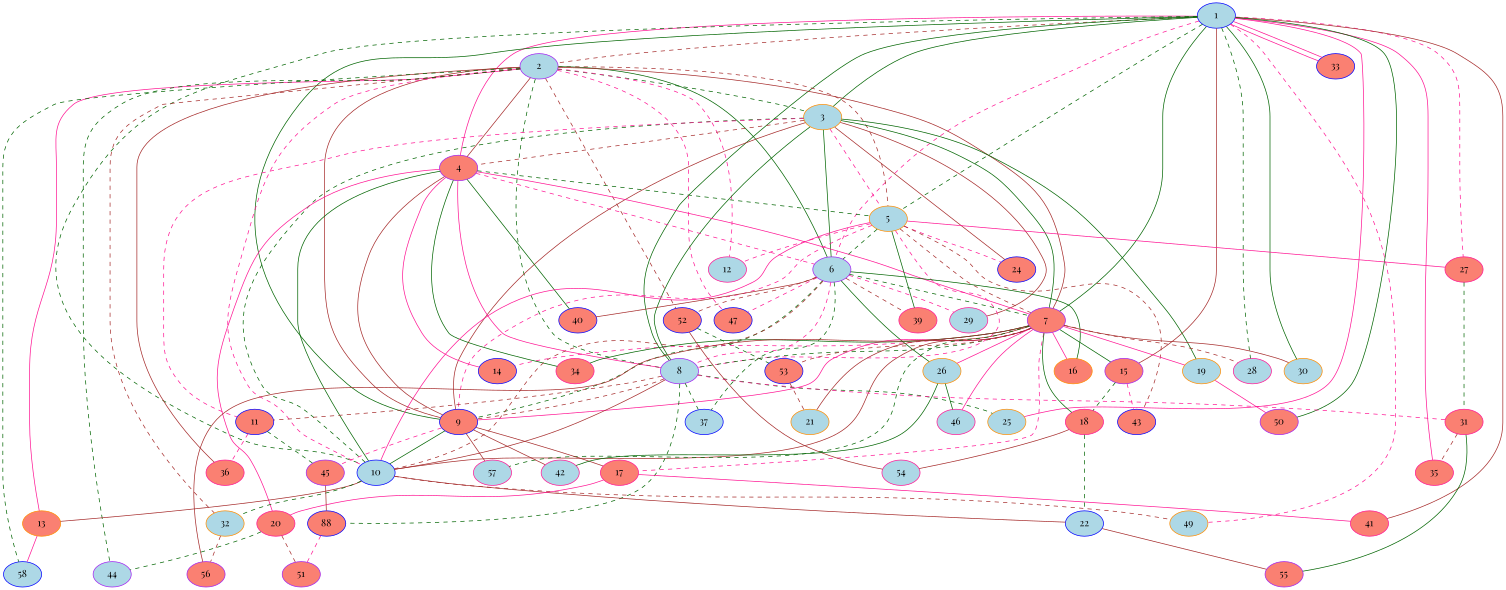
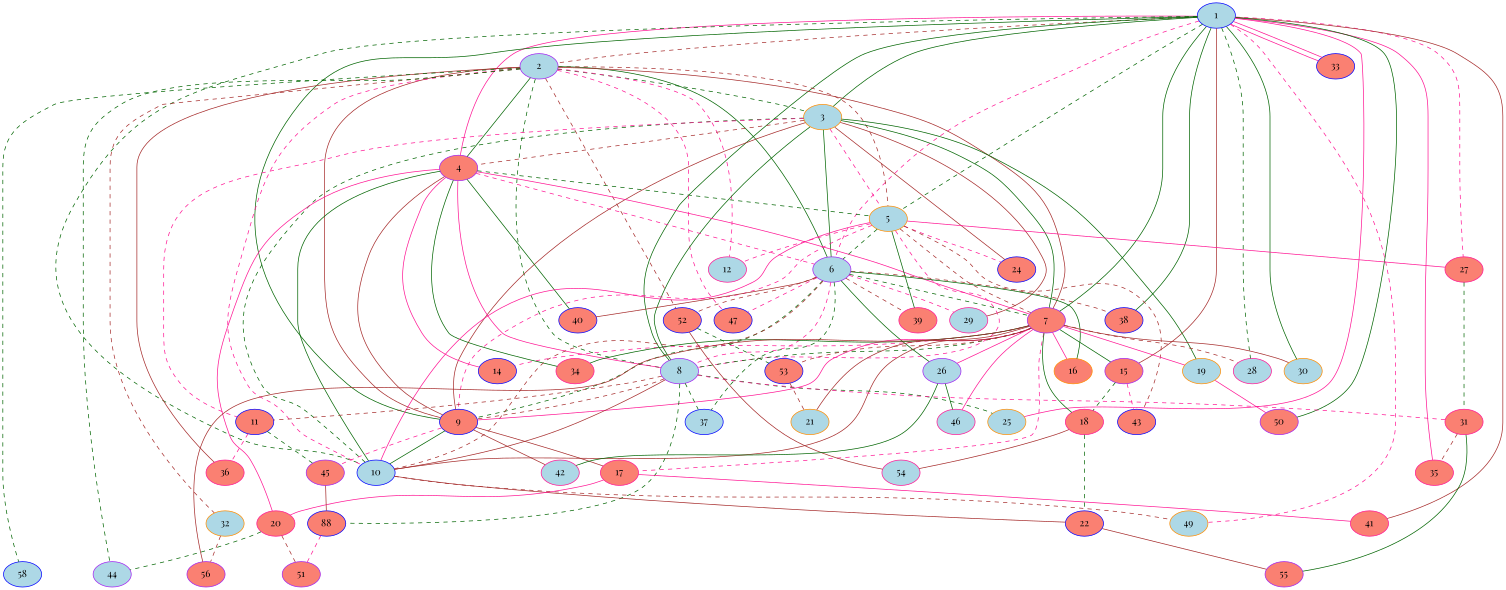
(499, 117) -> (499, 117)
none -> (1124, 320)
(942, 371) -> (942, 371)
(492, 473) -> none
(301, 498) -> none
(42, 524) -> none
(1084, 524) -> (1084, 524)
